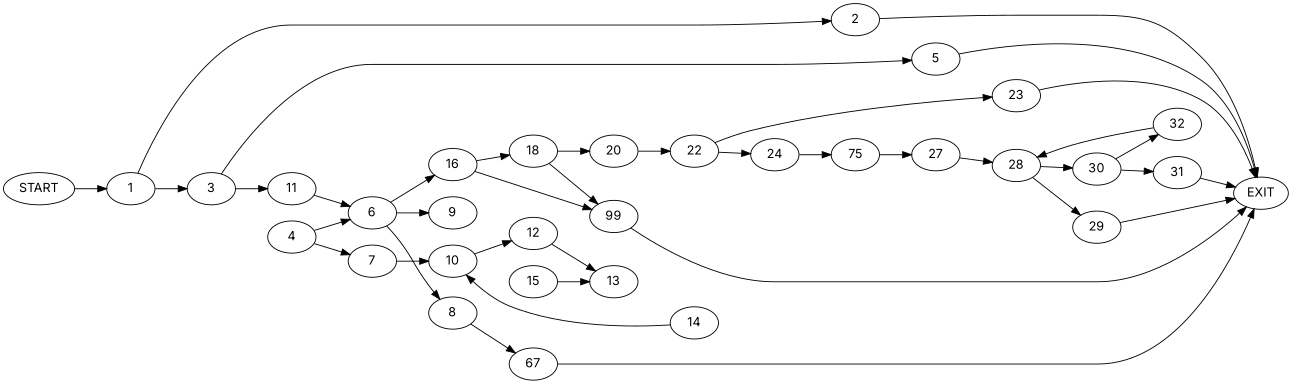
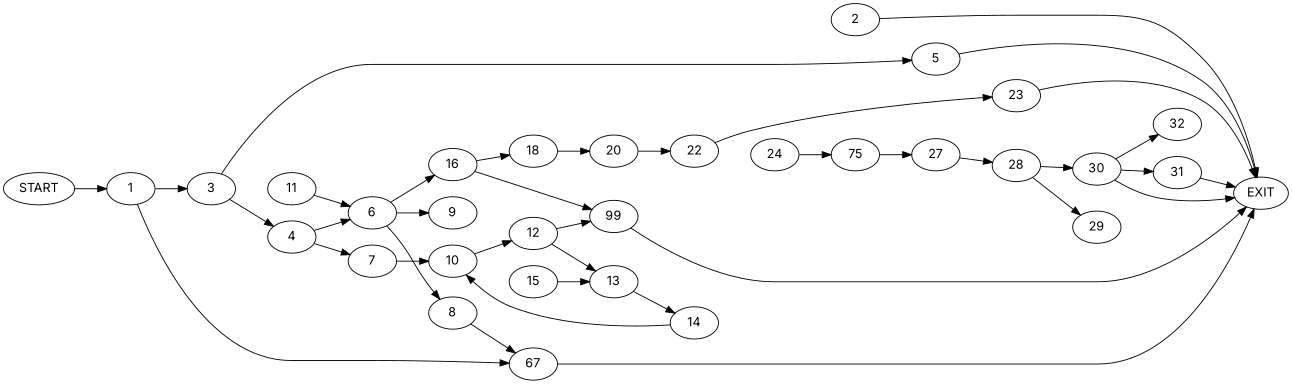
(445, 25) -> (280, 359)
(1099, 138) -> none
(730, 153) -> none
(570, 181) -> (569, 226)
(247, 189) -> (248, 211)
(1173, 211) -> (1168, 199)
none -> (650, 300)
